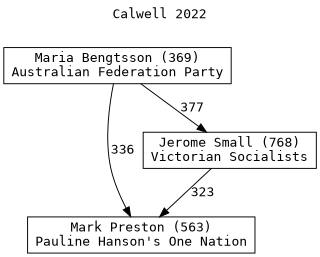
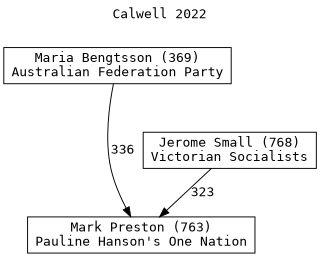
(170, 105) -> none
(141, 235) -> (141, 235)
